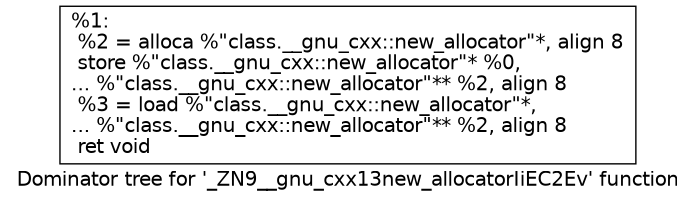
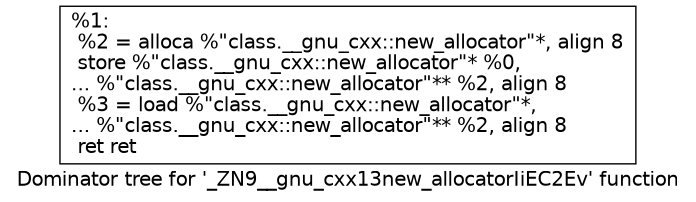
(112, 147) -> (104, 147)
